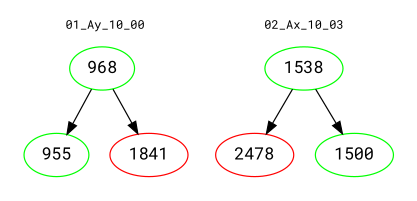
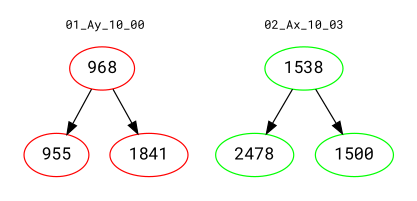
(102, 68) -> (102, 68)
(56, 155) -> (56, 155)
(255, 155) -> (255, 155)
